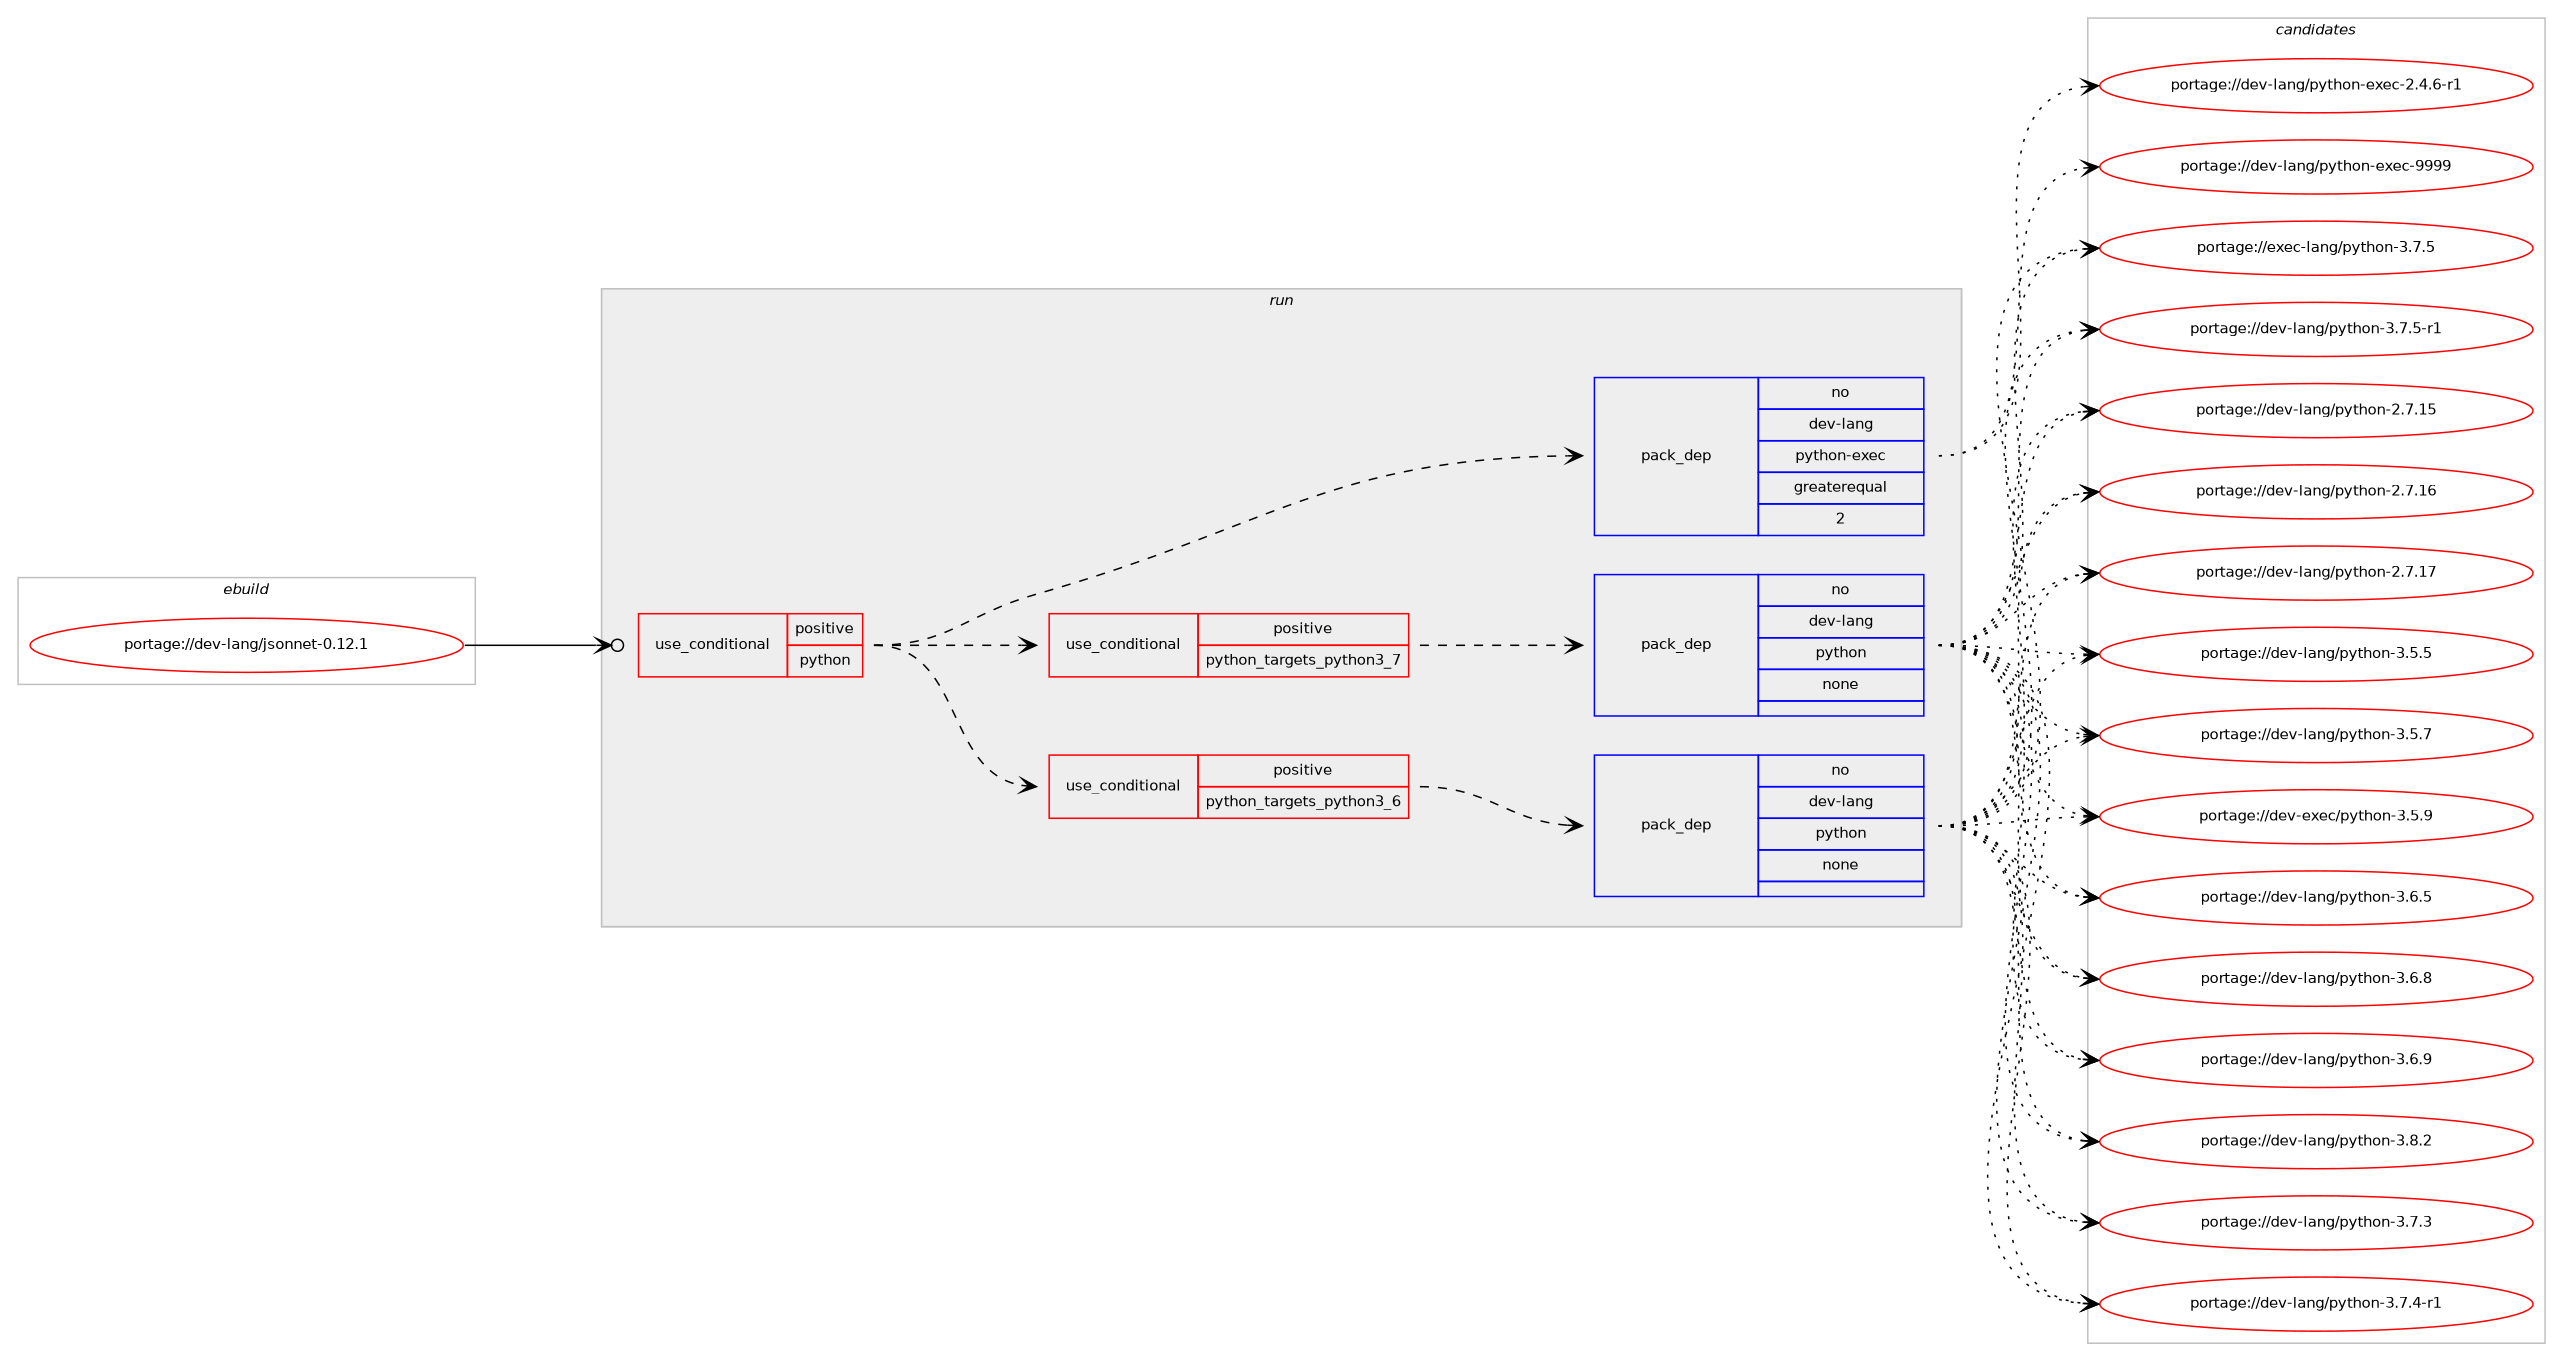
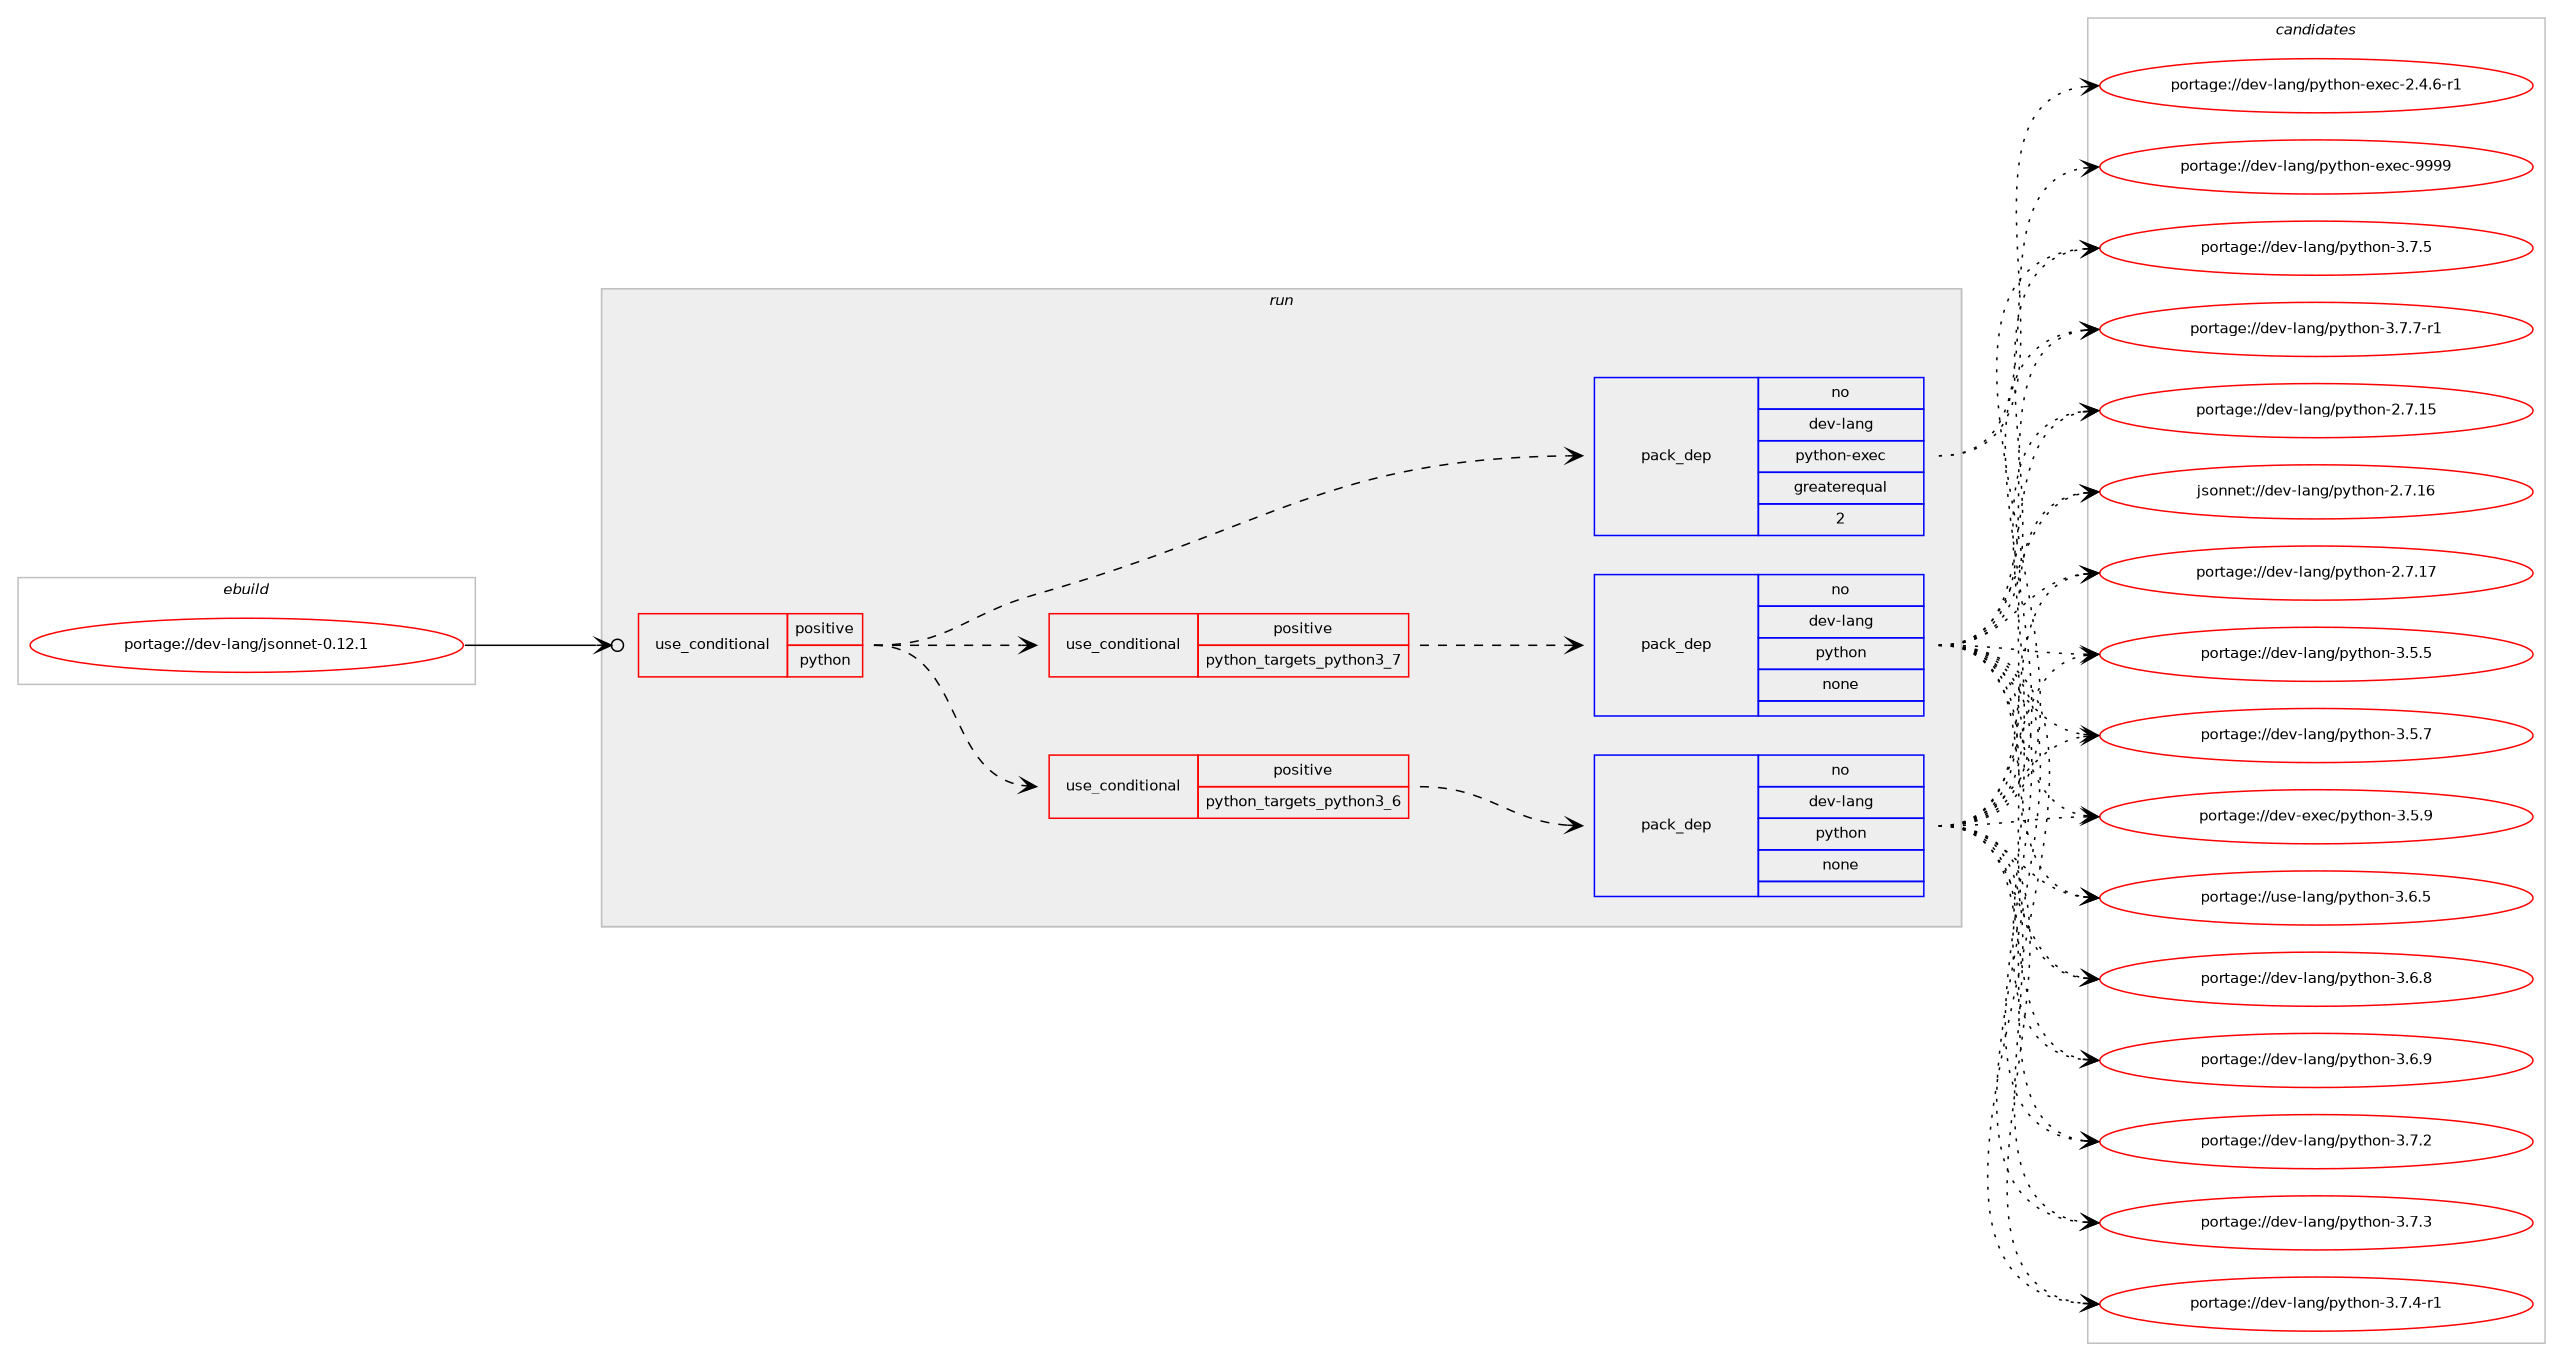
(2316, 248) -> (2316, 248)
(2316, 329) -> (2316, 329)
(2316, 492) -> (2316, 492)
(2316, 898) -> (2316, 898)
(2316, 1142) -> (2316, 1142)
